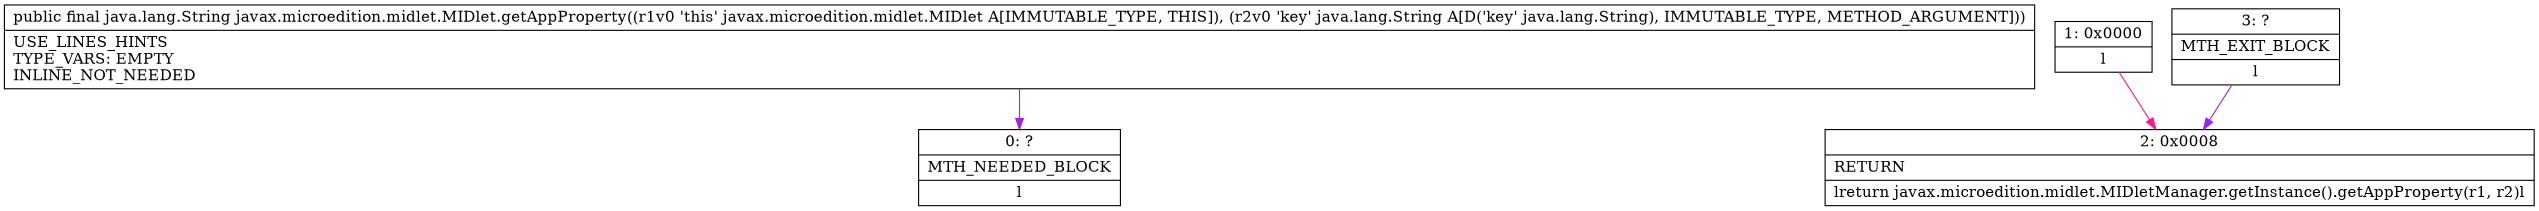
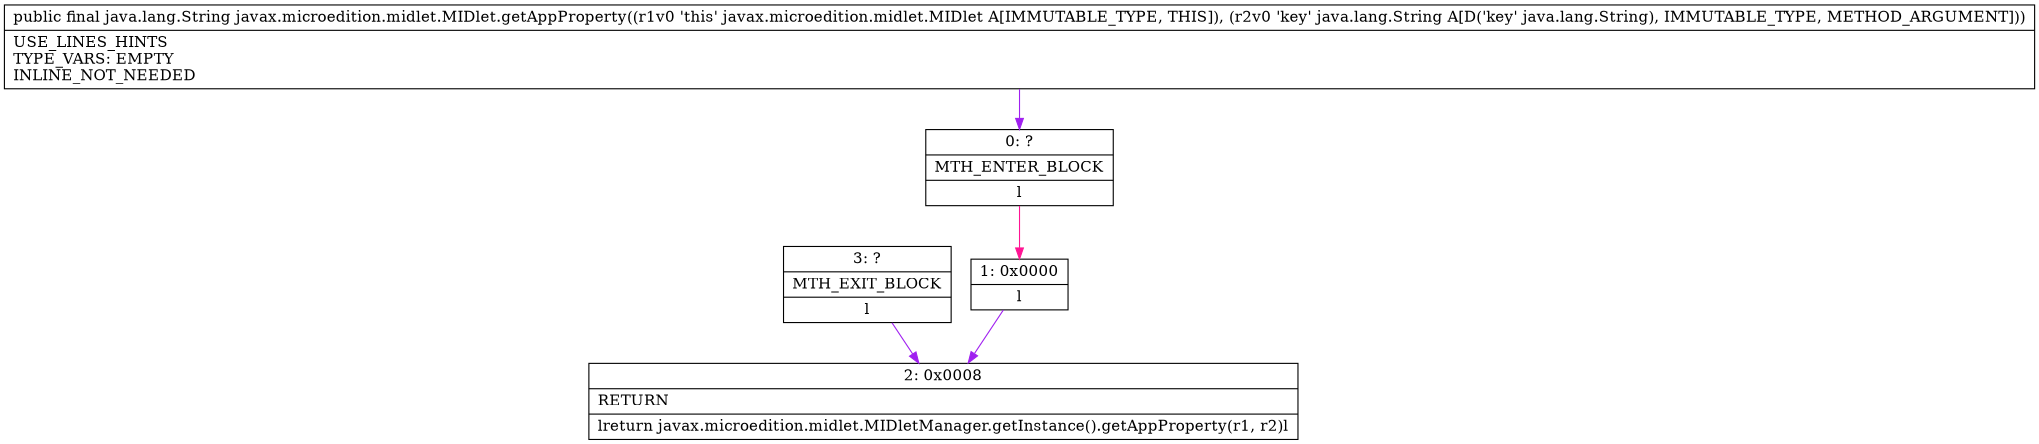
(2134, 96) -> (989, 332)
(1020, 167) -> (1020, 167)
none -> (1020, 227)
